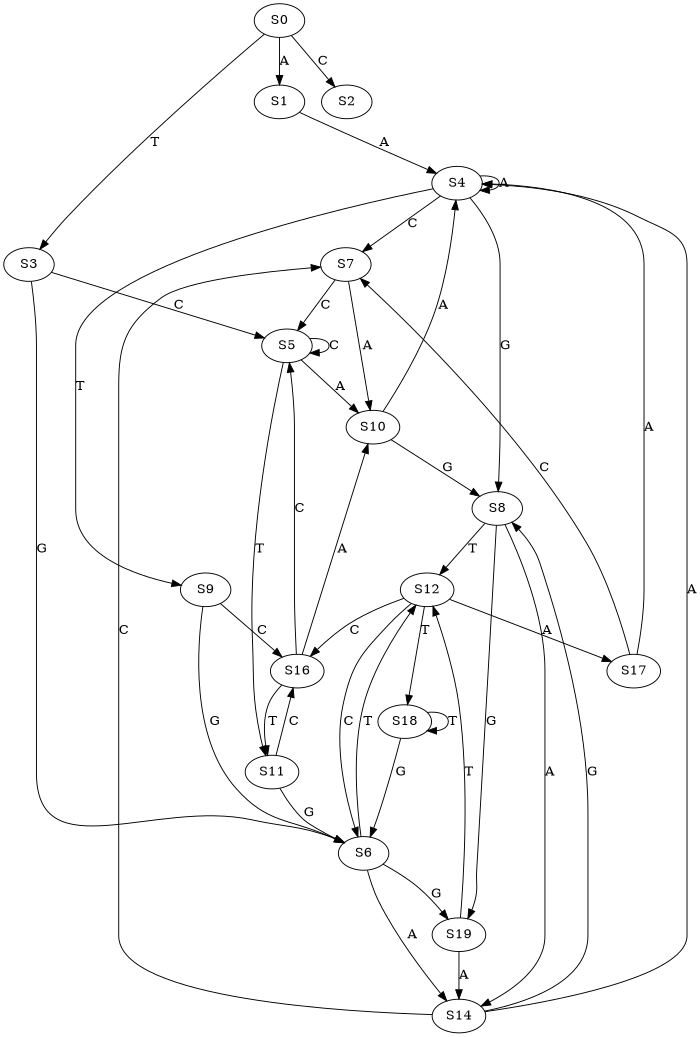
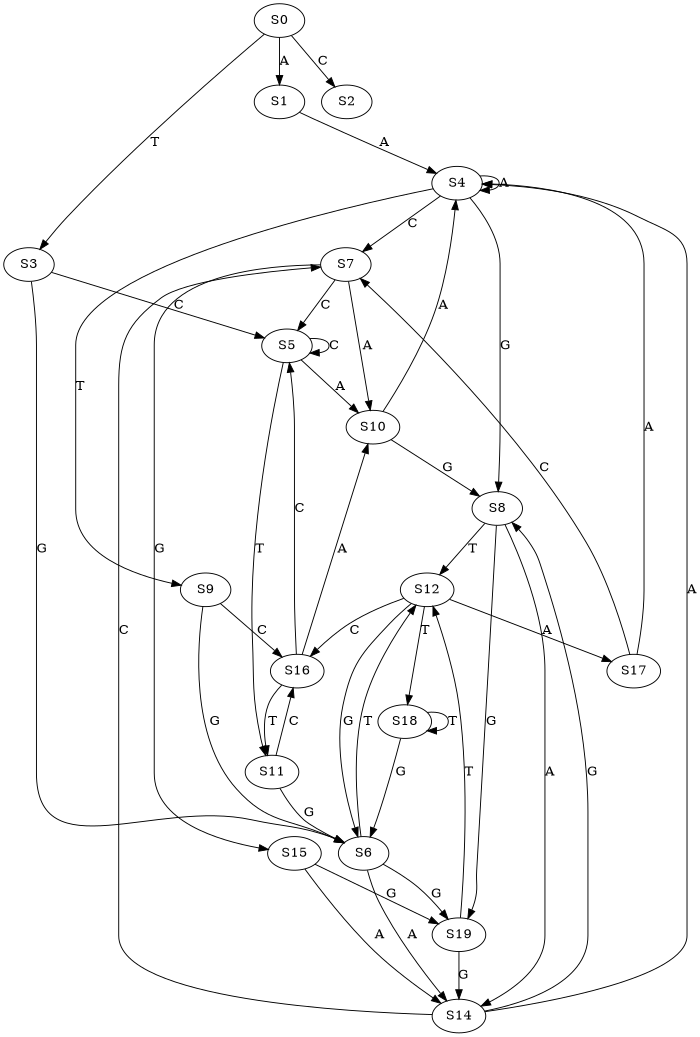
(349, 722) -> (349, 722)
none -> (294, 853)
(464, 975) -> (464, 975)
